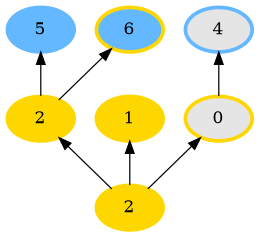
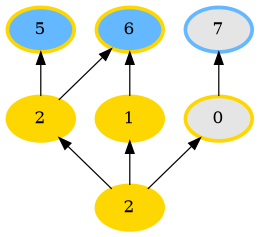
(41, 30) -> (41, 30)
(219, 30) -> (219, 30)
none -> (130, 80)
